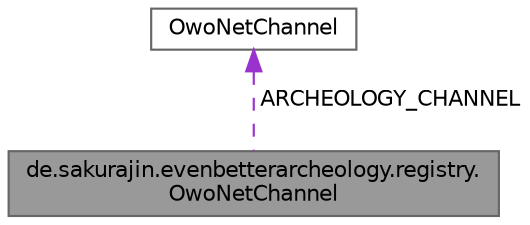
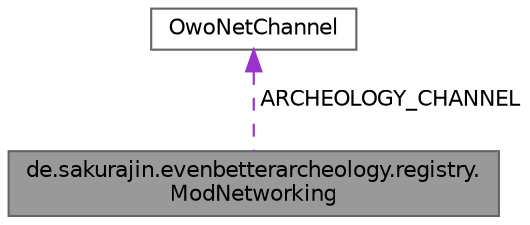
(254, 184) -> (254, 184)
